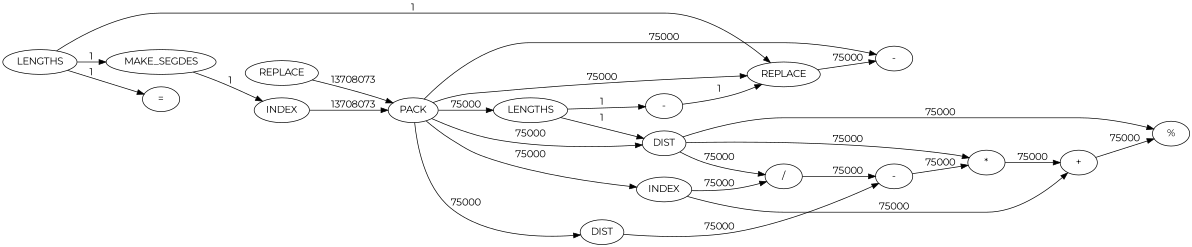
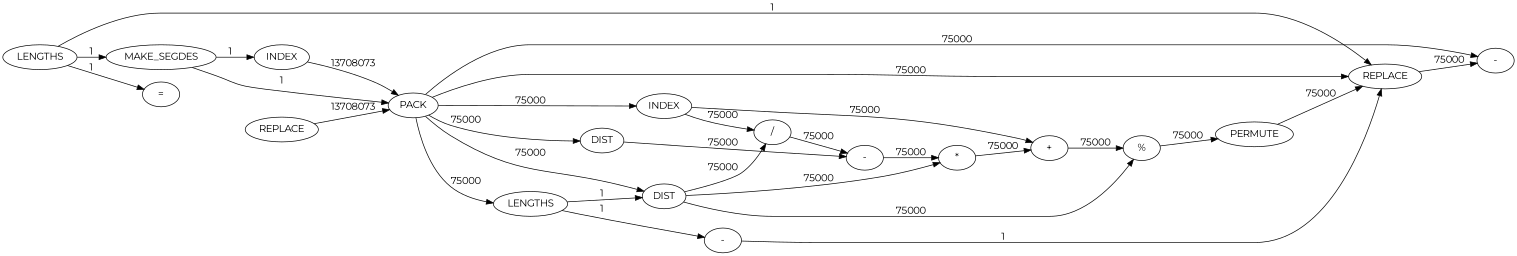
none -> (285, 92)
none -> (1254, 134)
